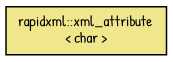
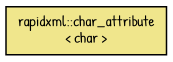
(86, 31) -> (86, 31)
